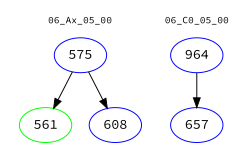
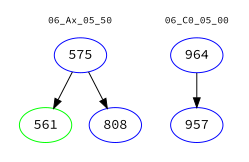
(80, 21) -> (80, 21)
(115, 125) -> (115, 125)
(197, 125) -> (197, 125)
